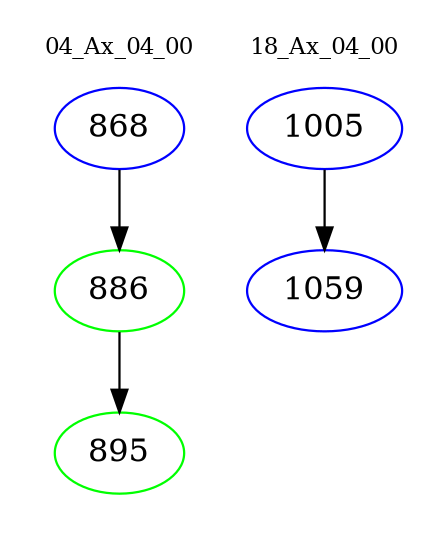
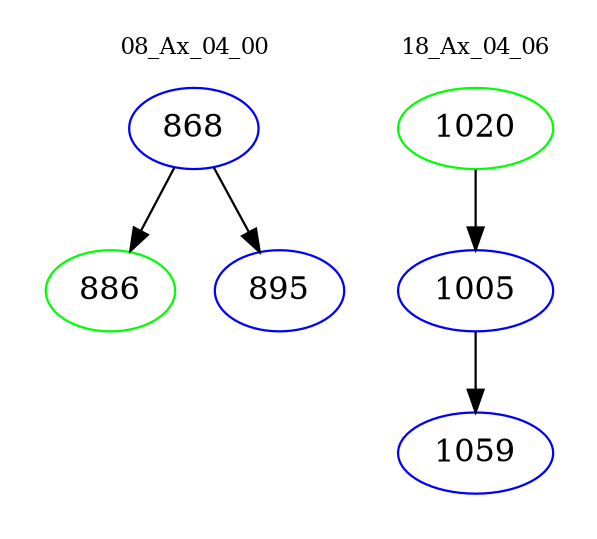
(119, 48) -> (195, 48)
(325, 48) -> (476, 48)
none -> (476, 128)
(119, 361) -> (231, 200)
(119, 453) -> (280, 291)
